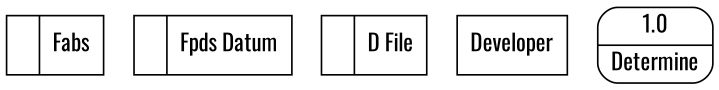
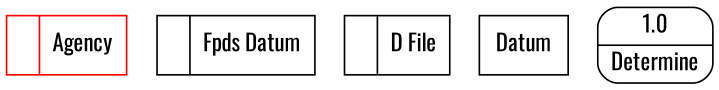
(55, 45) -> none
none -> (67, 45)
(512, 45) -> (524, 45)
